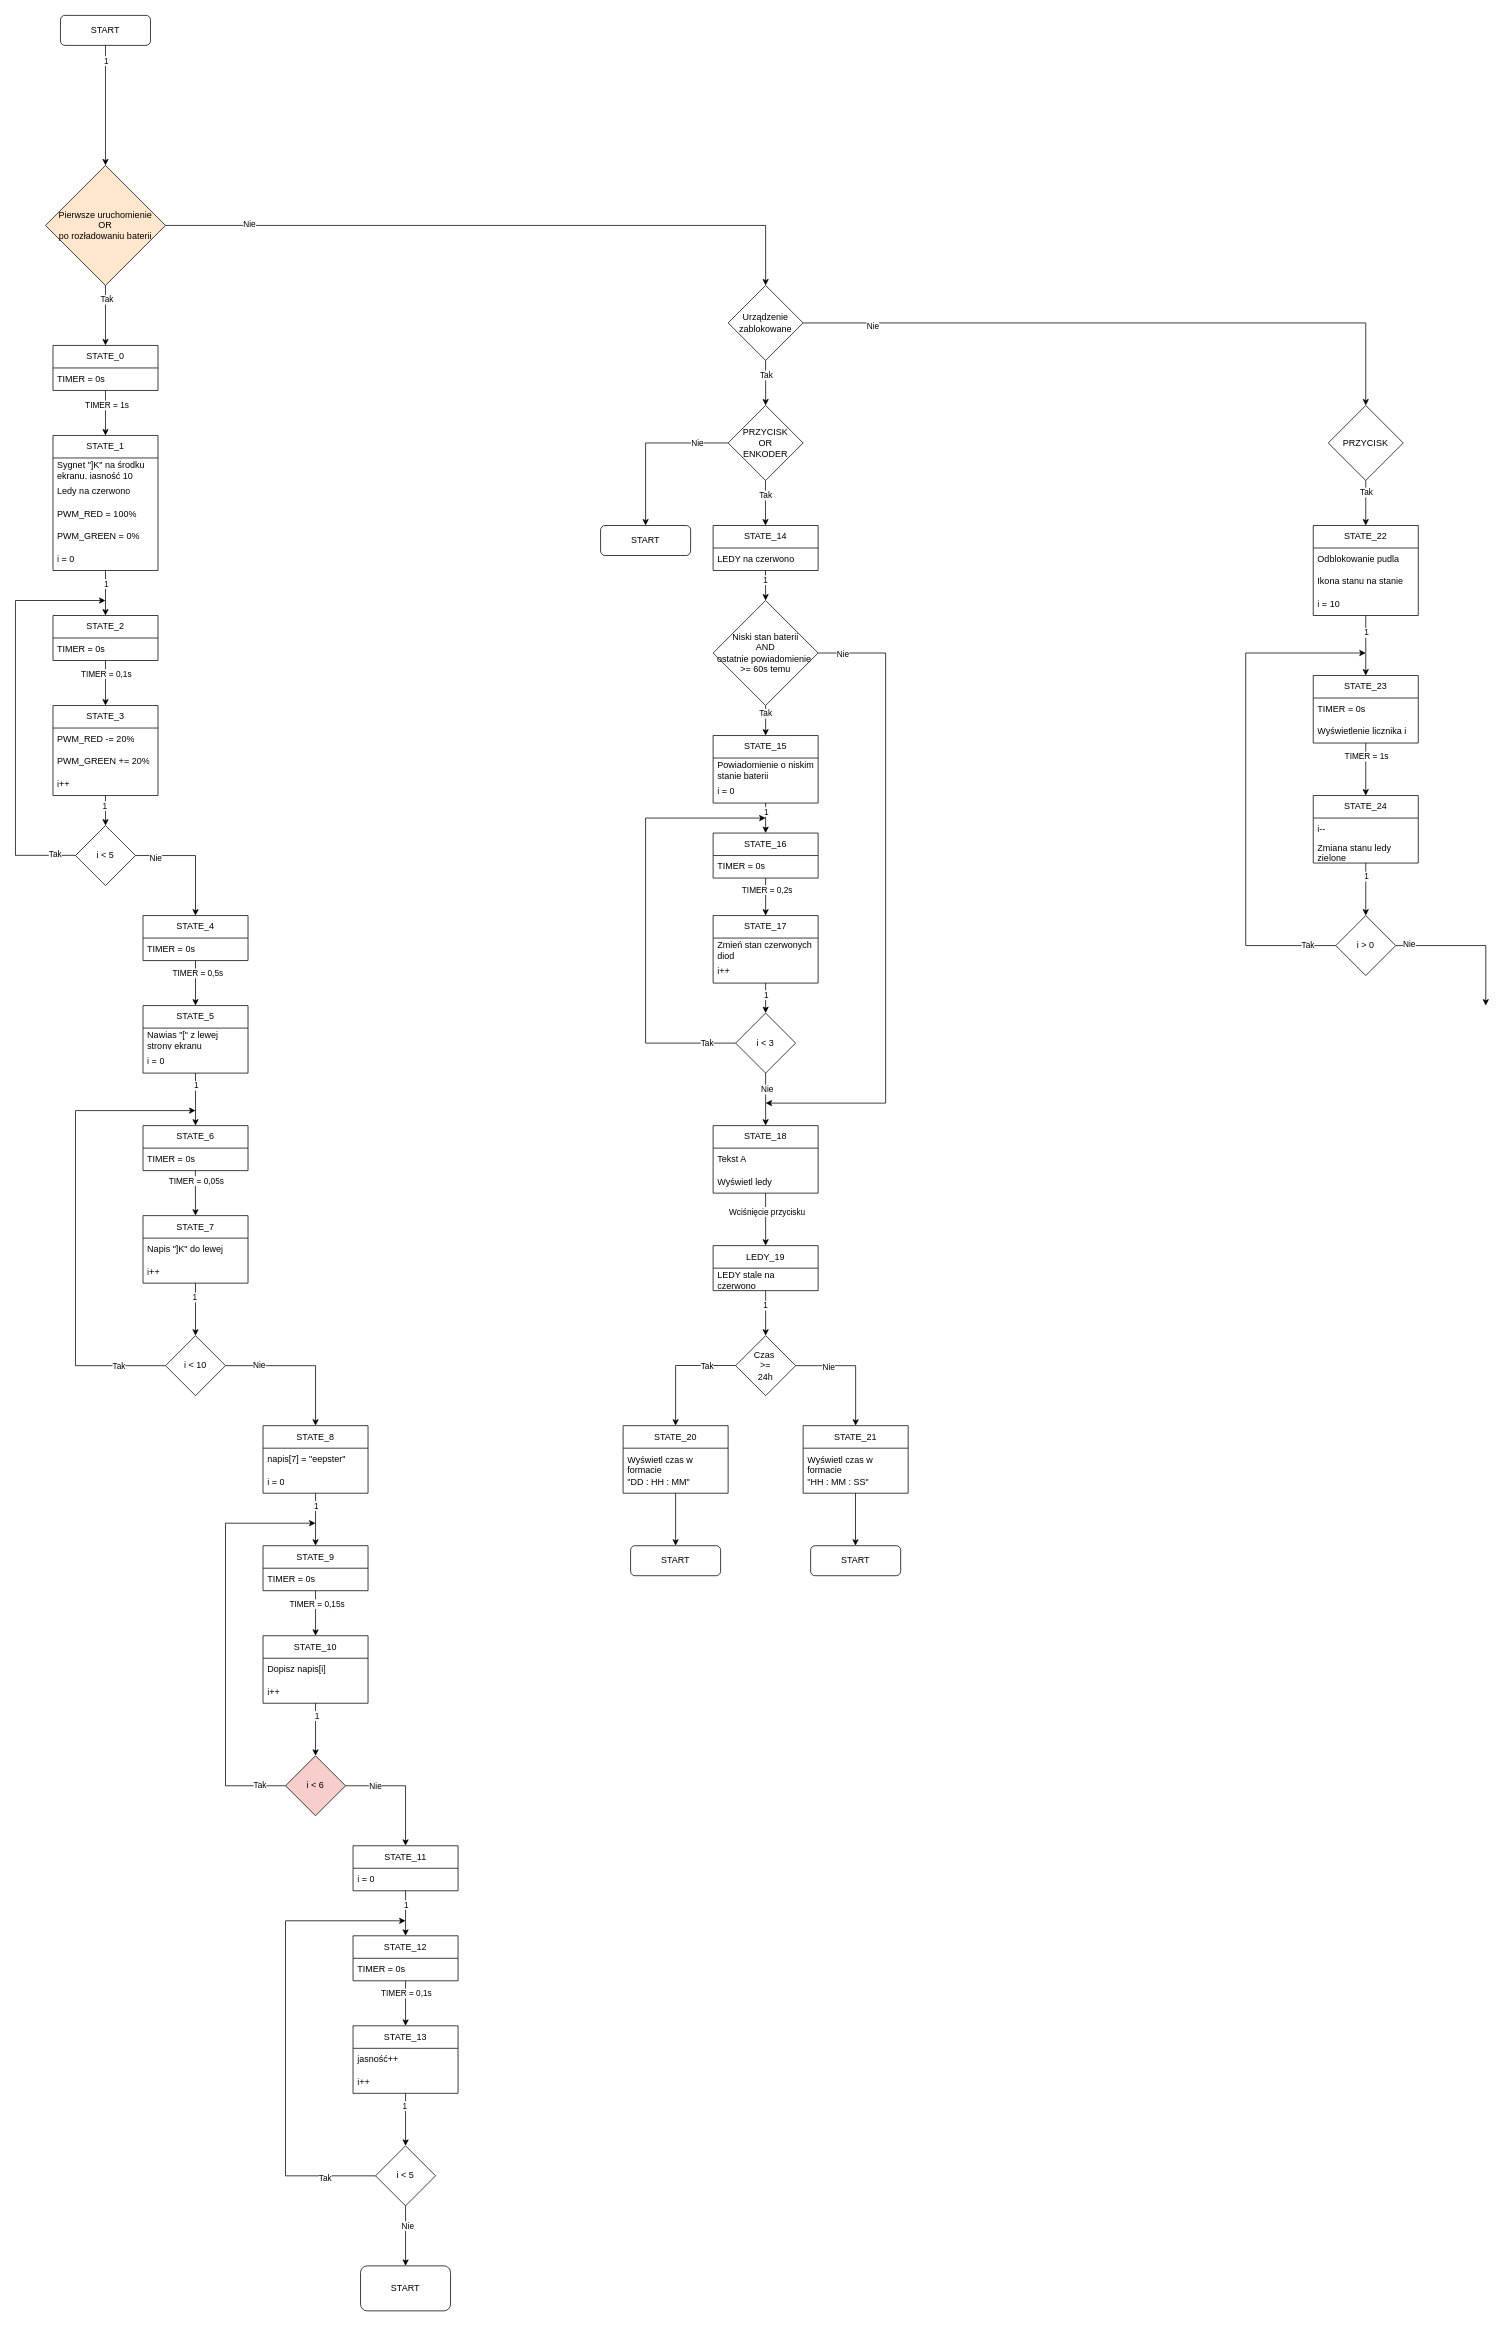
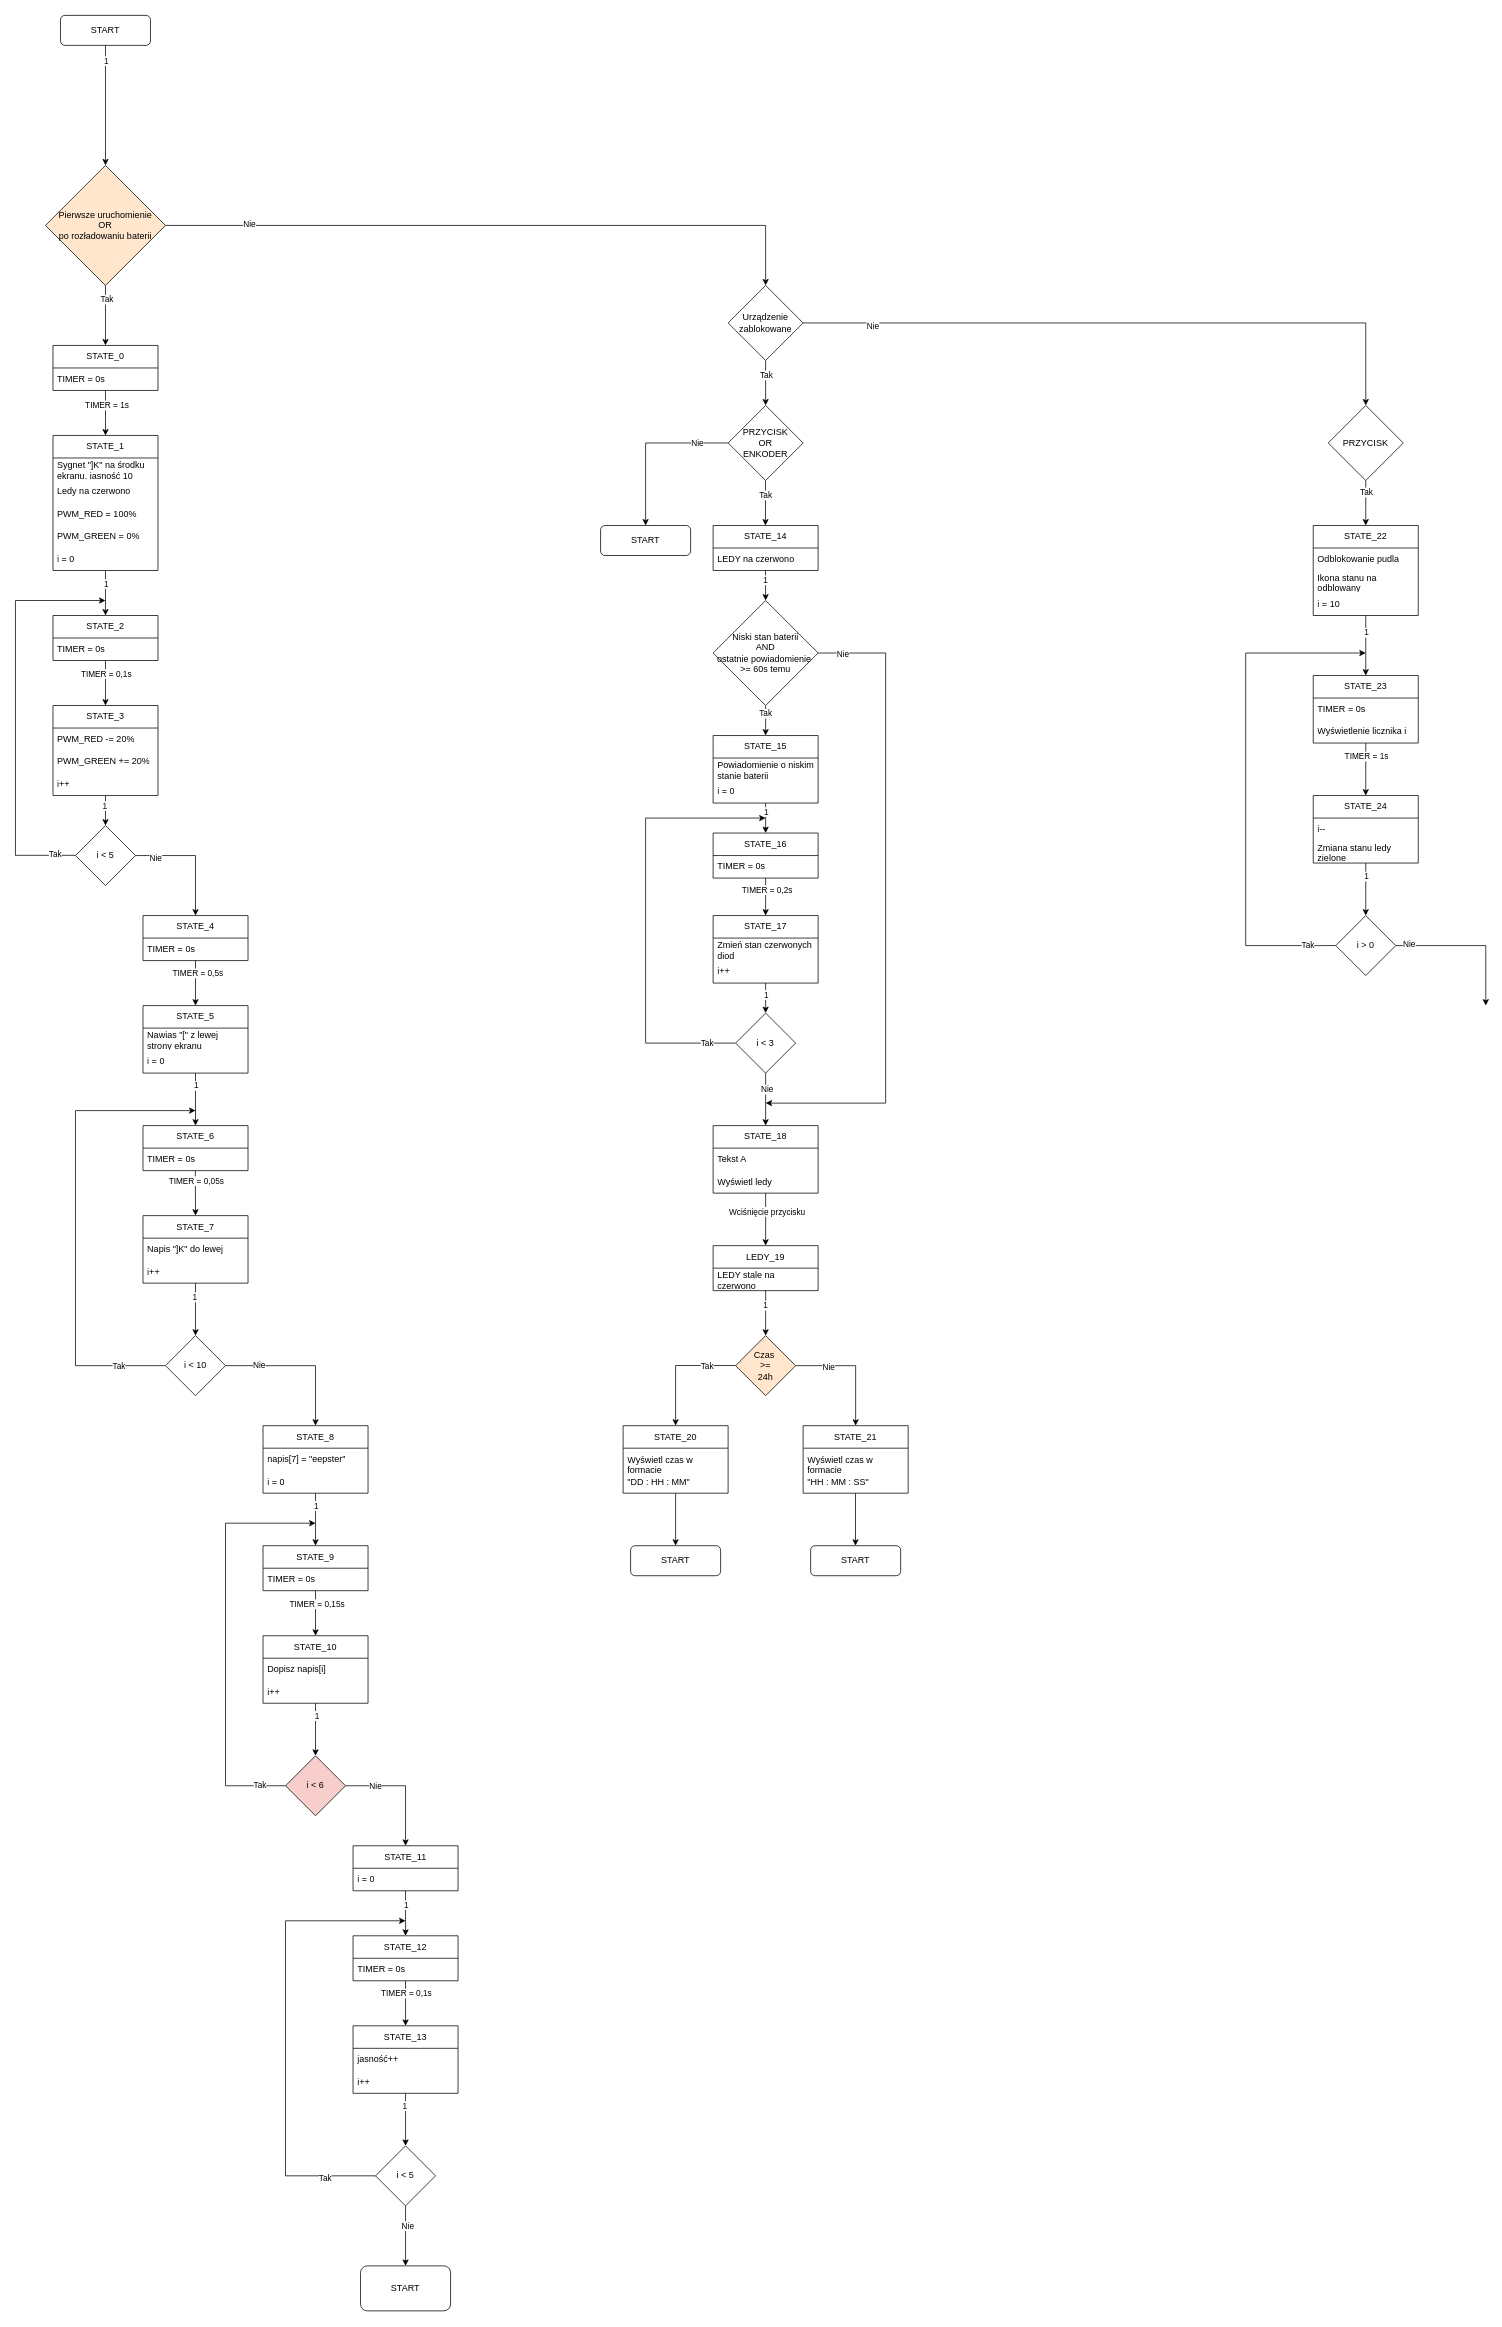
(1366, 582) -> (1366, 582)
(765, 1365) -> (765, 1365)
